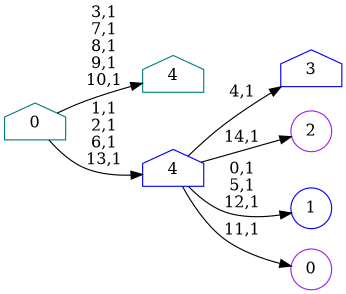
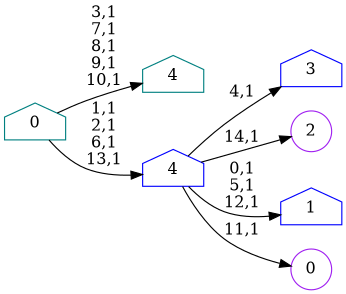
(311, 208) -> (311, 208)
